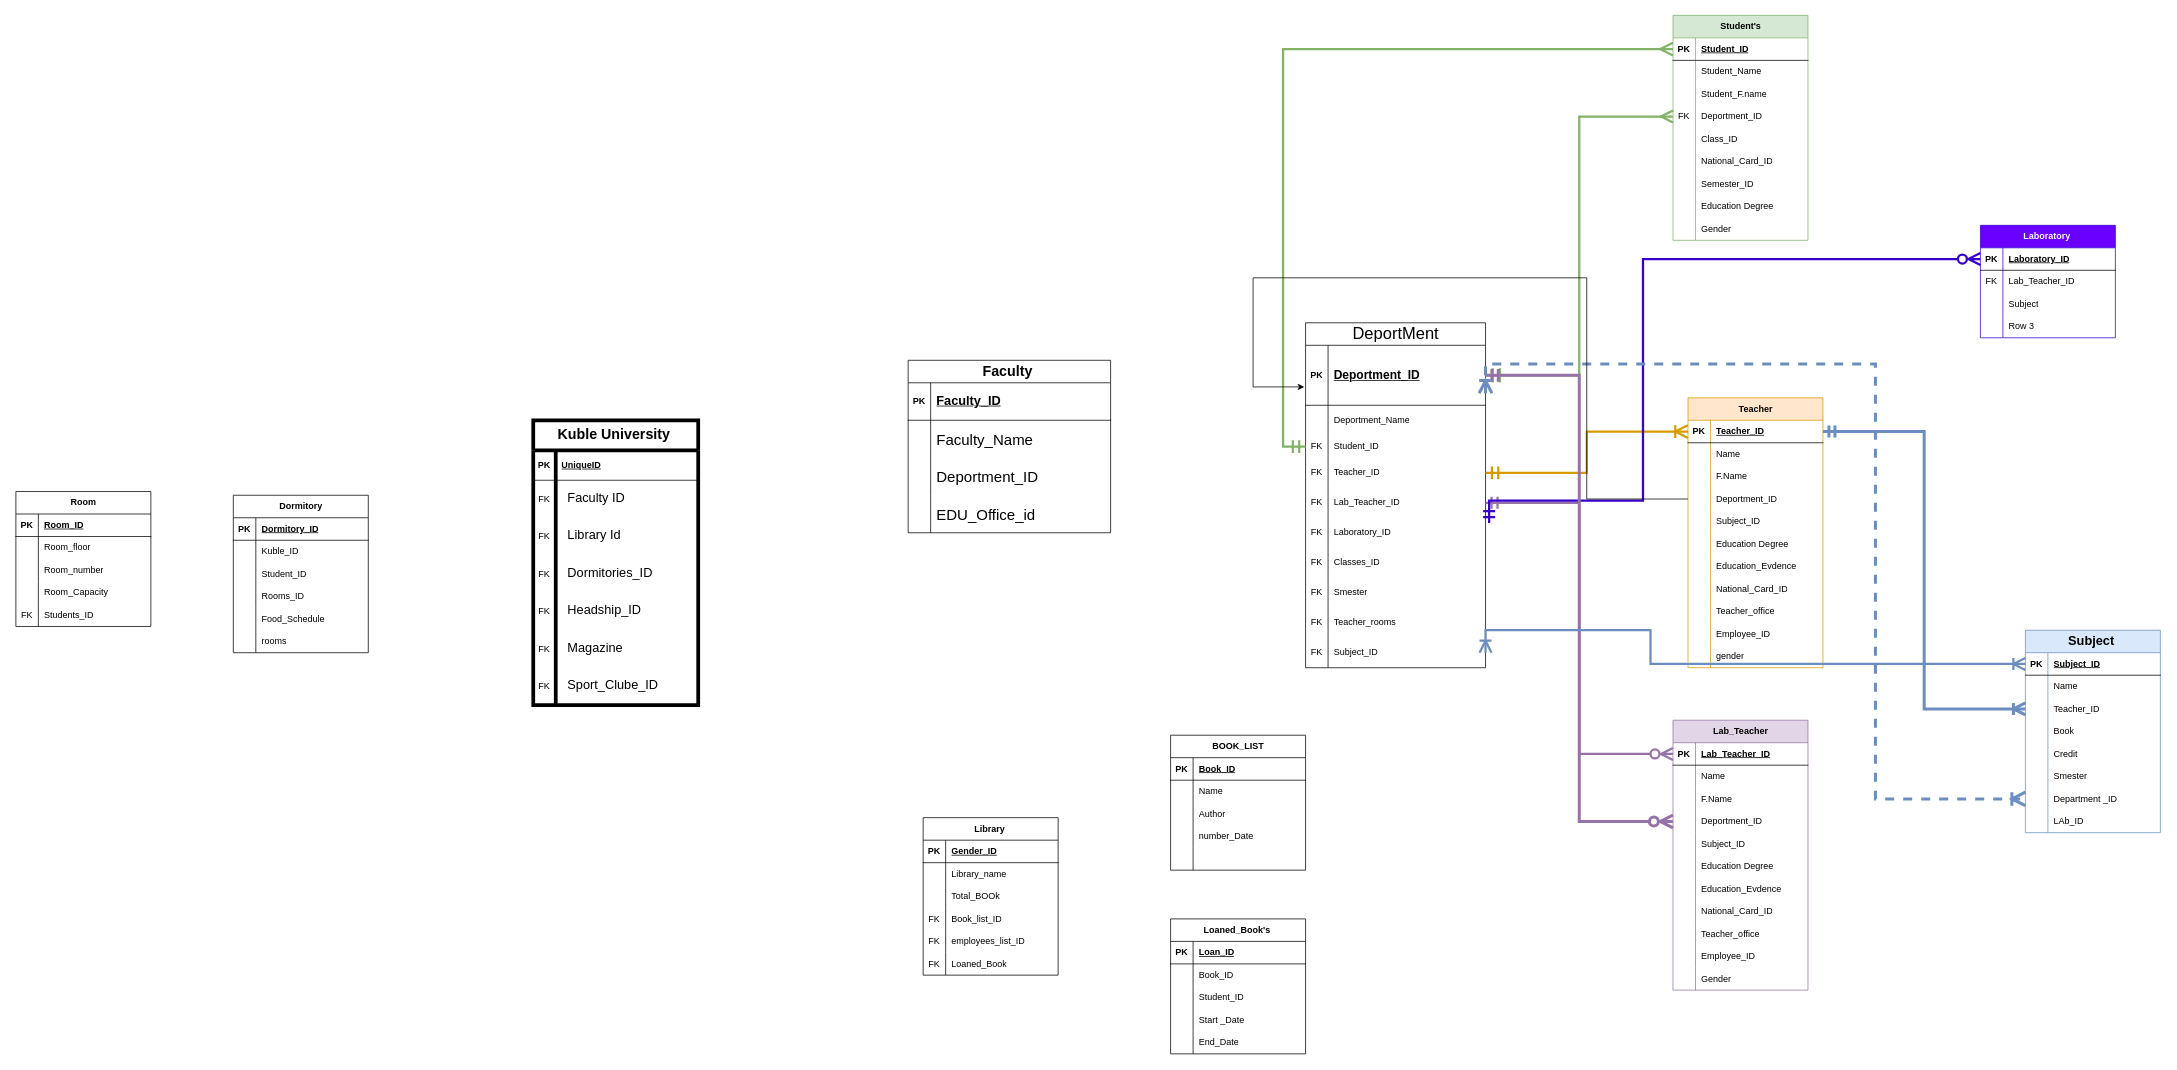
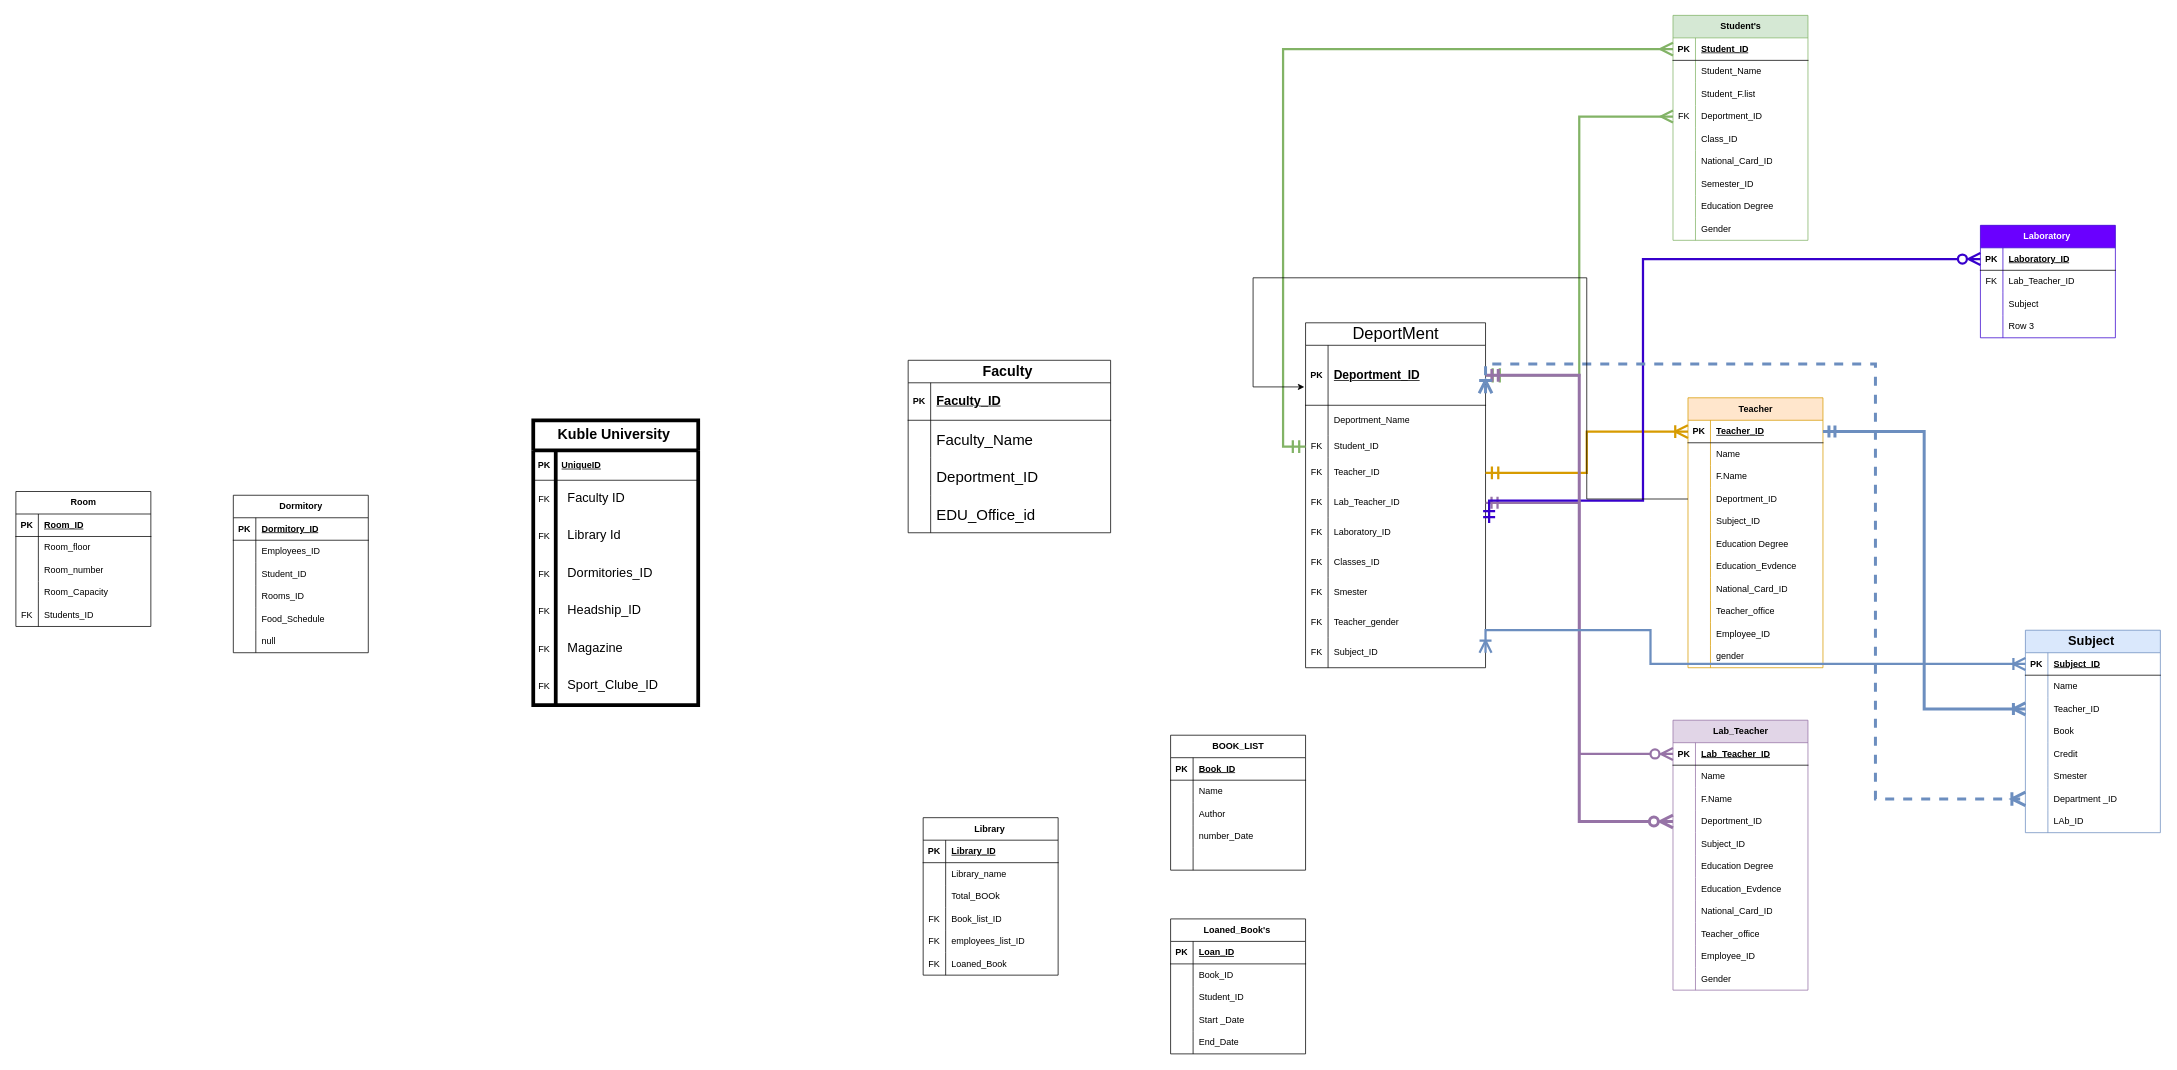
(1735, 94) -> (1733, 94)
(280, 552) -> (290, 552)
(1367, 623) -> (1369, 623)
(274, 642) -> (269, 642)
(974, 852) -> (975, 852)
